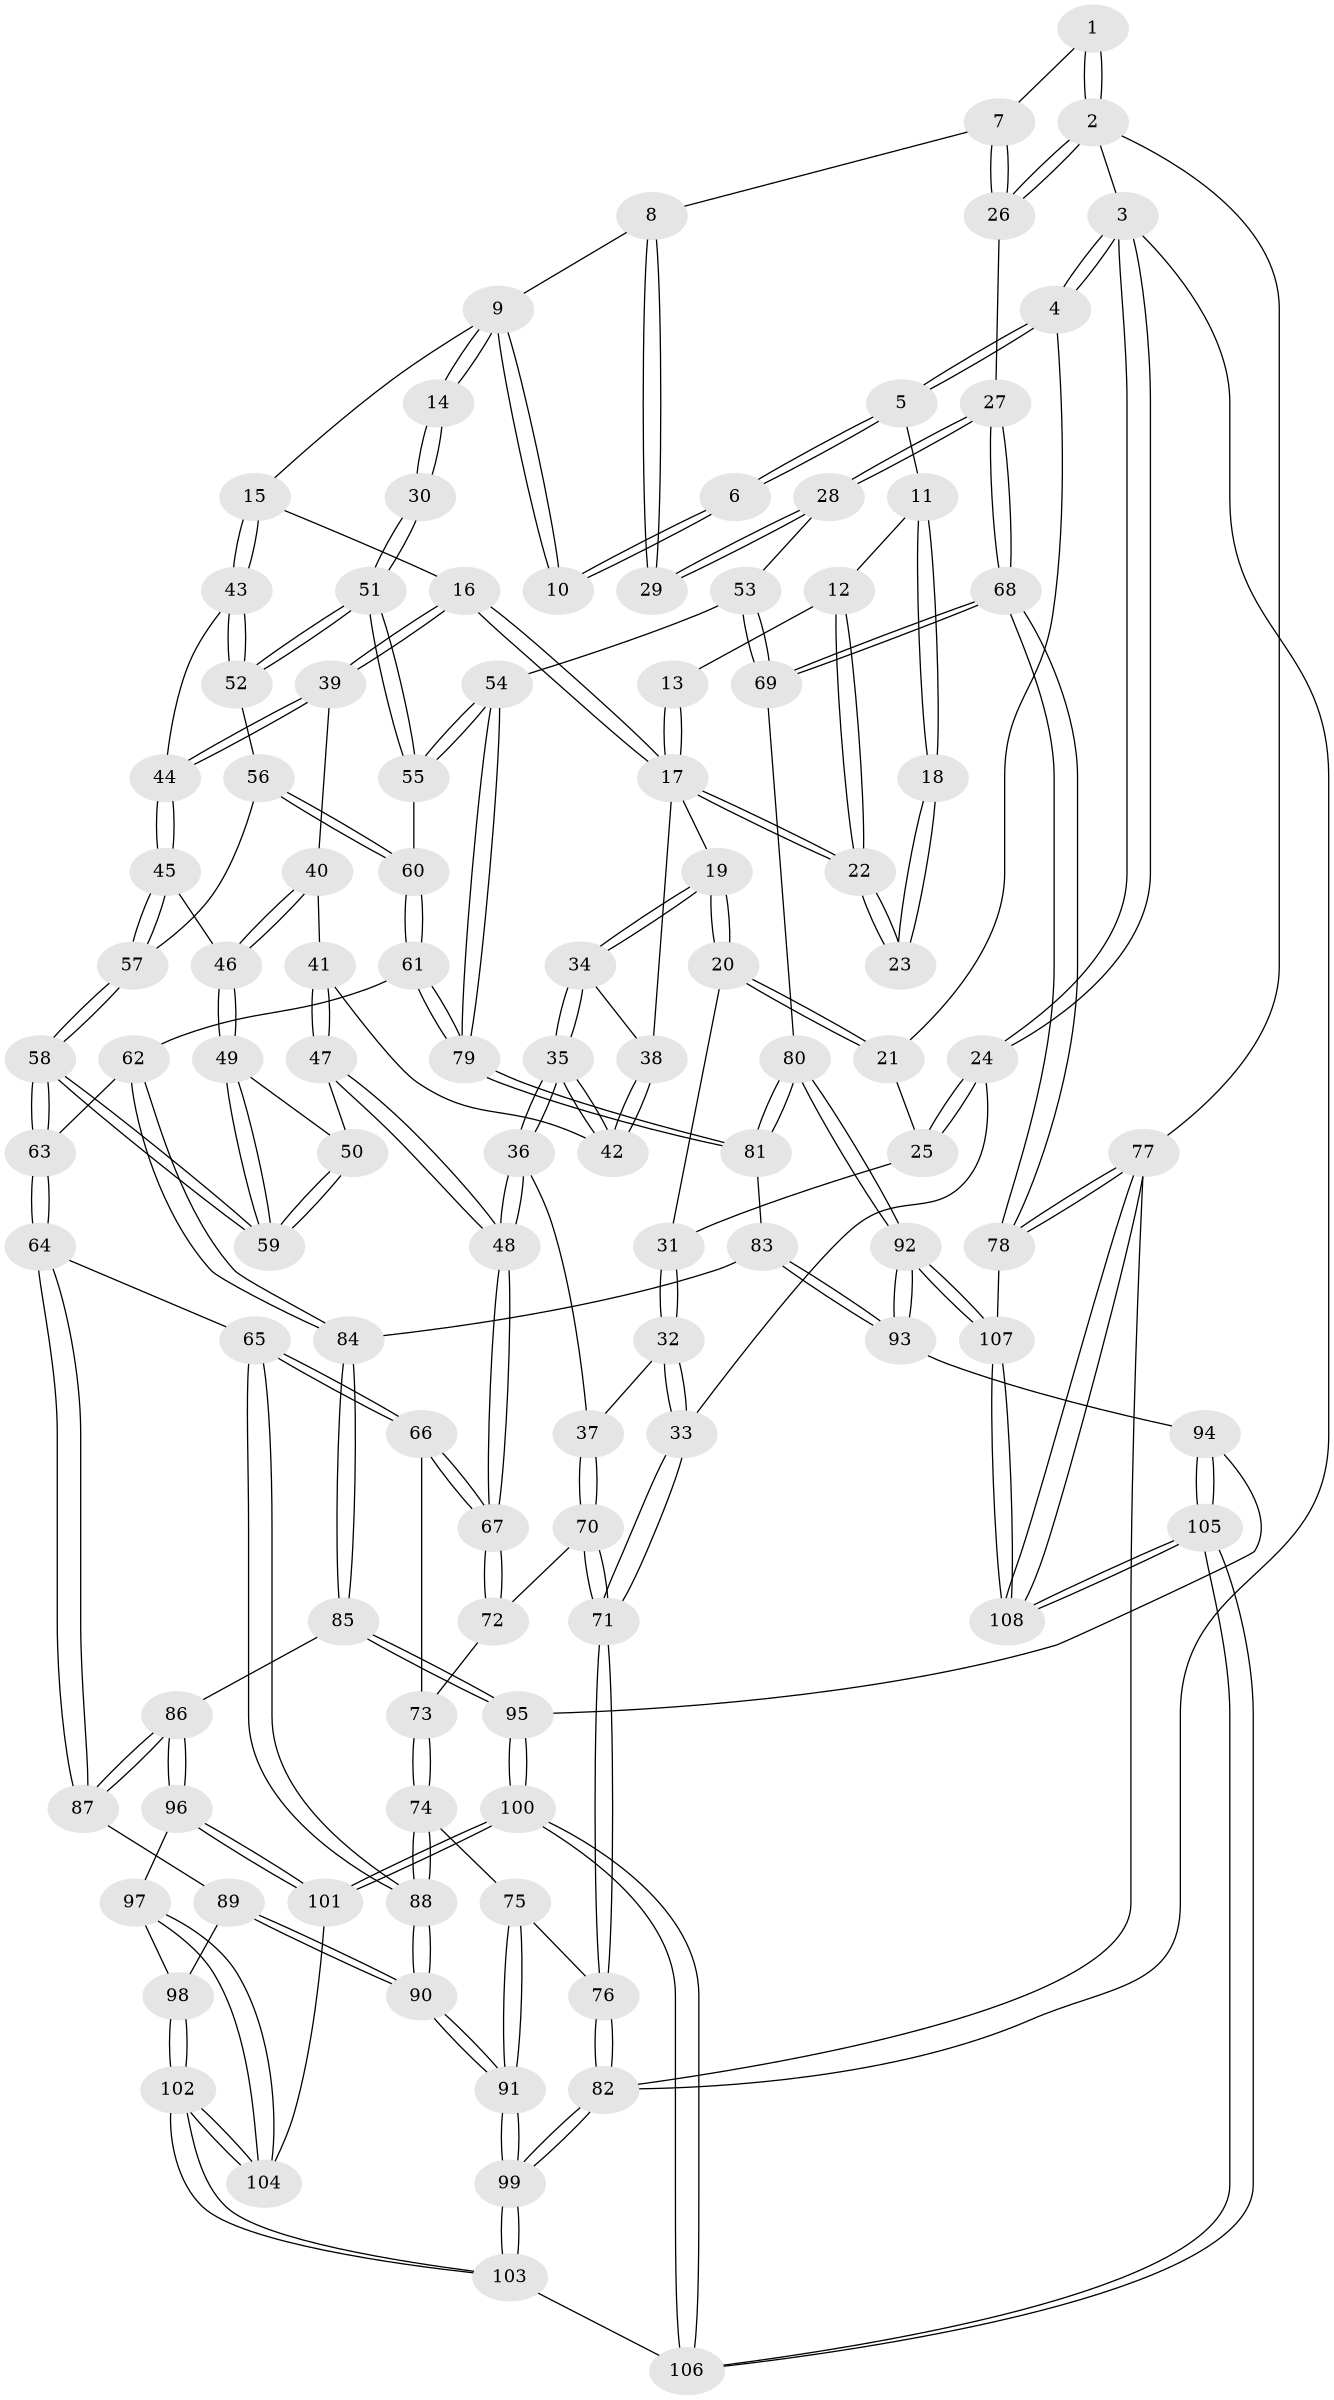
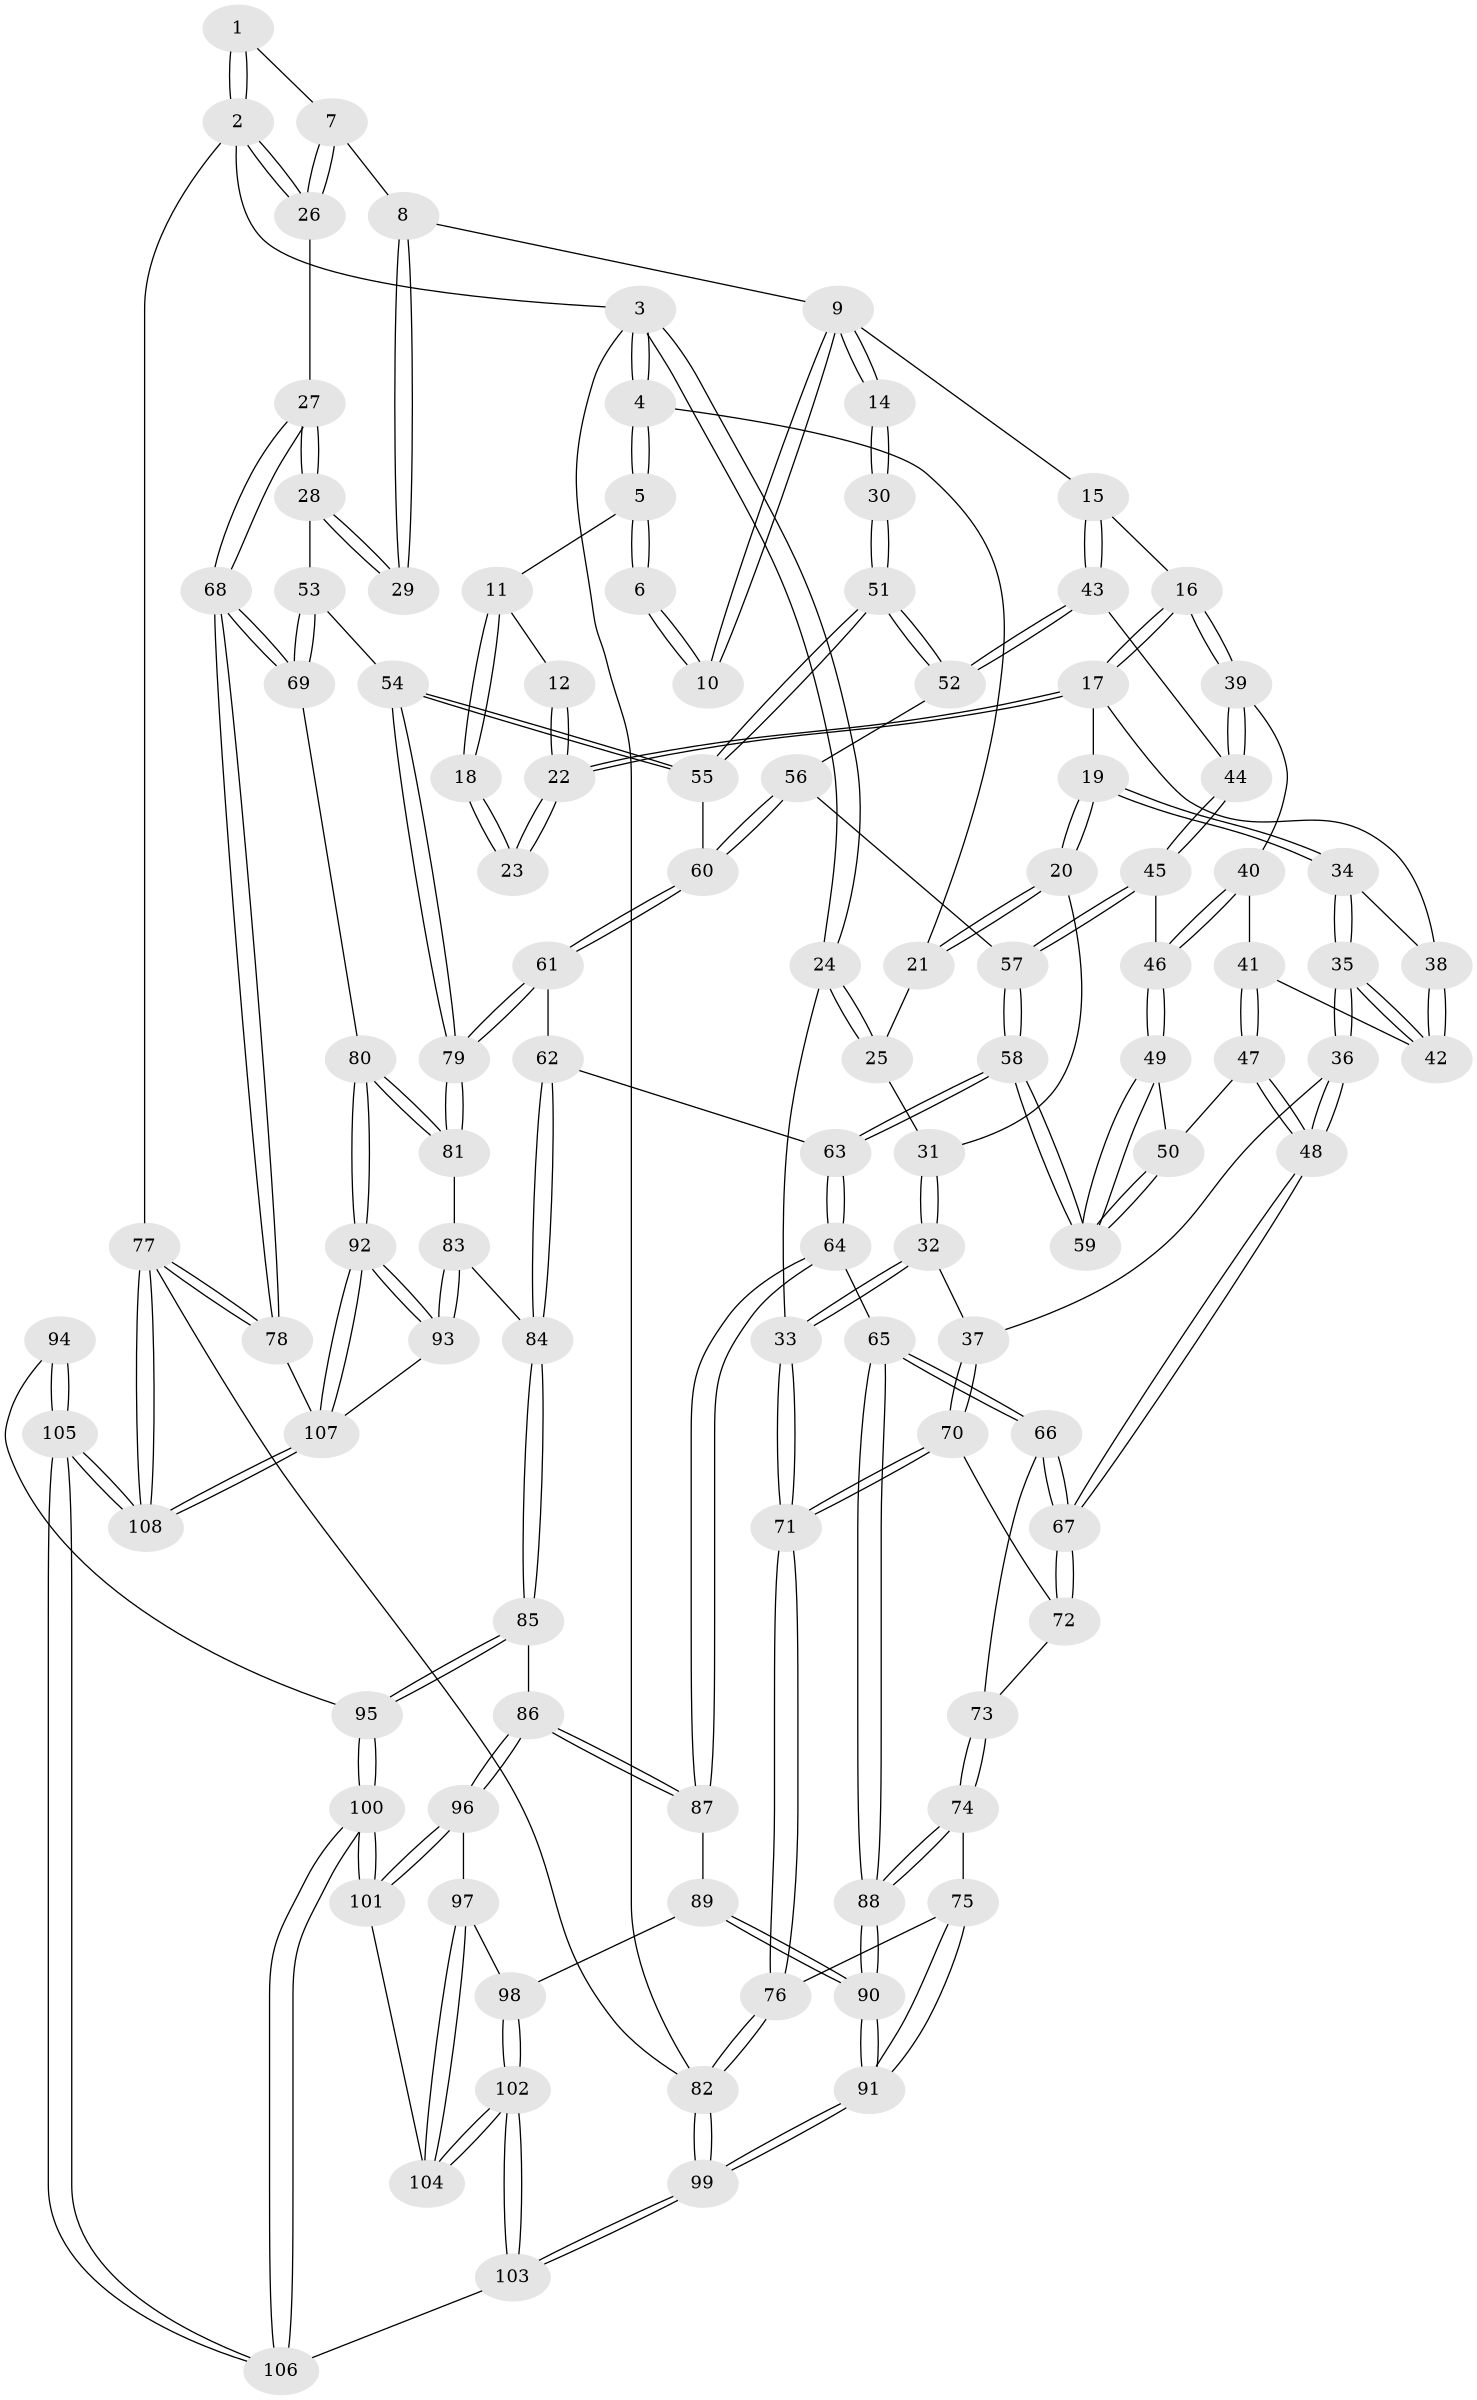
(673, 685) -> none
(1049, 1396) -> (383, 1387)
